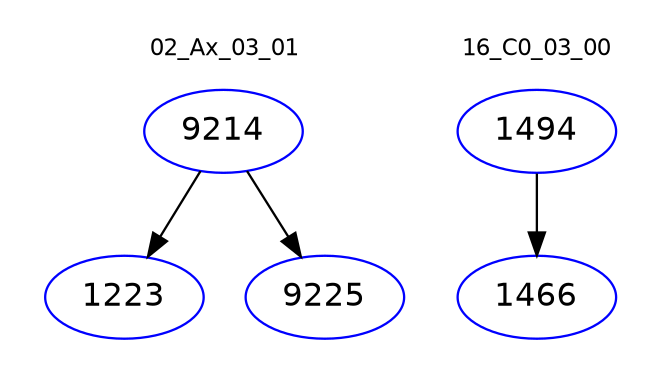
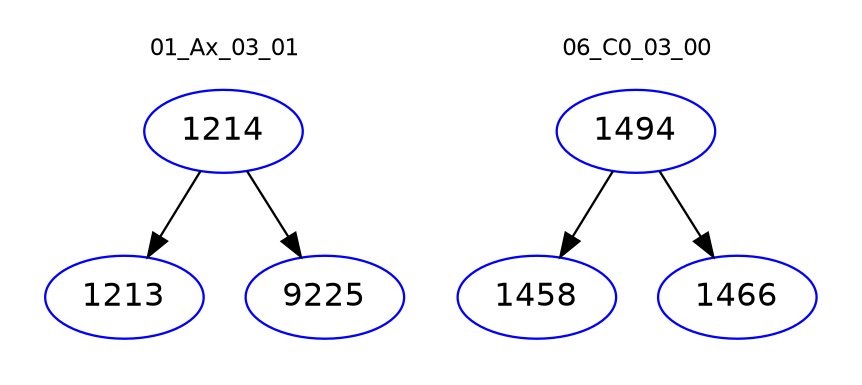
(225, 50) -> (225, 50)
(537, 50) -> (637, 50)
(224, 131) -> (224, 131)
(124, 297) -> (124, 297)
none -> (537, 297)
